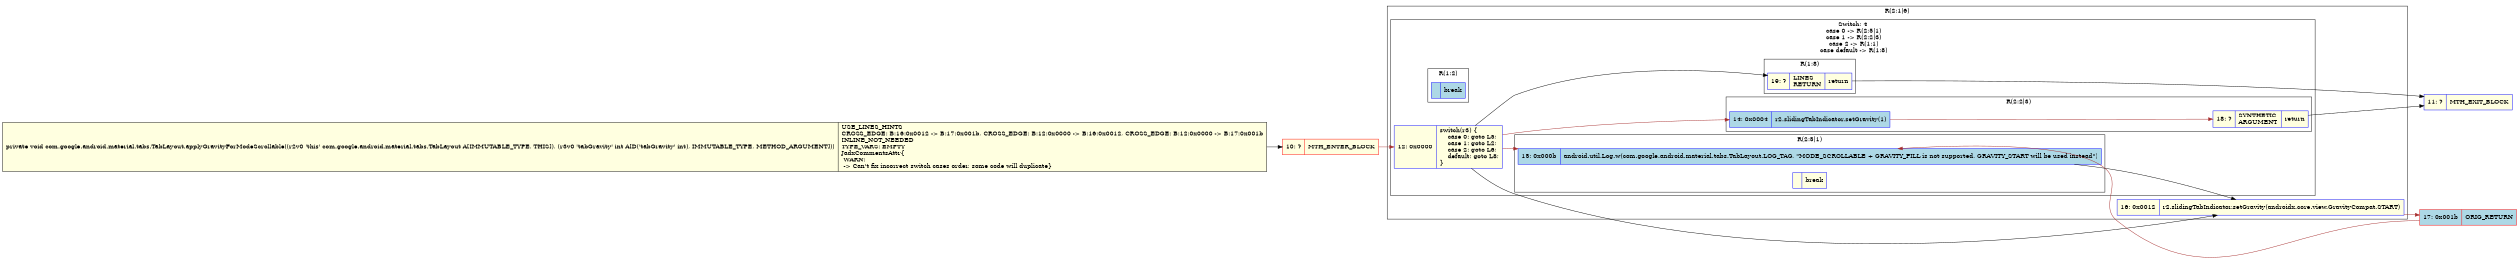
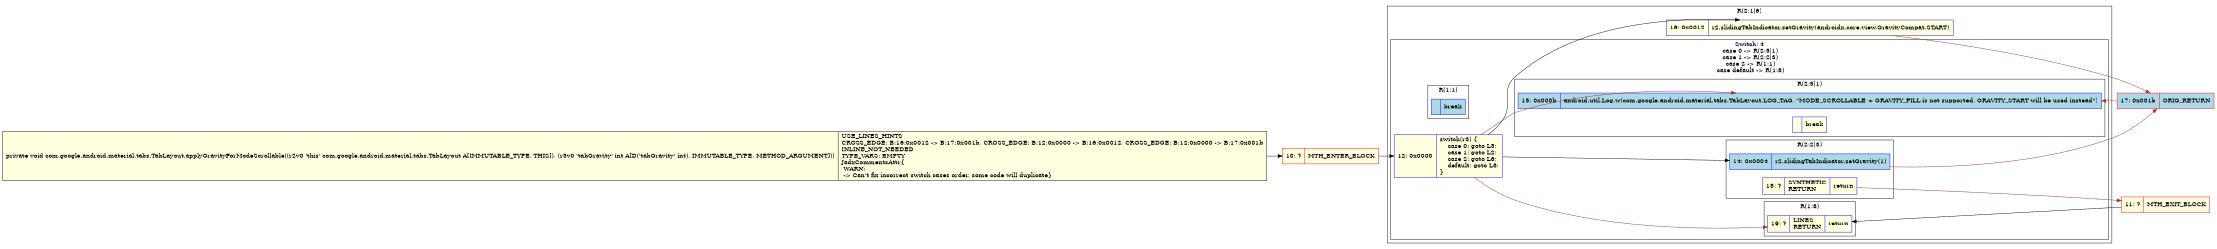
(1448, 74) -> (1448, 90)
(1613, 74) -> (1614, 222)
(2136, 84) -> (1989, 214)
(2468, 102) -> (2166, 205)
(2364, 111) -> (1987, 193)
(2049, 119) -> (2027, 159)
(2258, 122) -> (1802, 189)
(1614, 124) -> (1614, 159)
(1384, 147) -> (1384, 156)
(2154, 177) -> none
